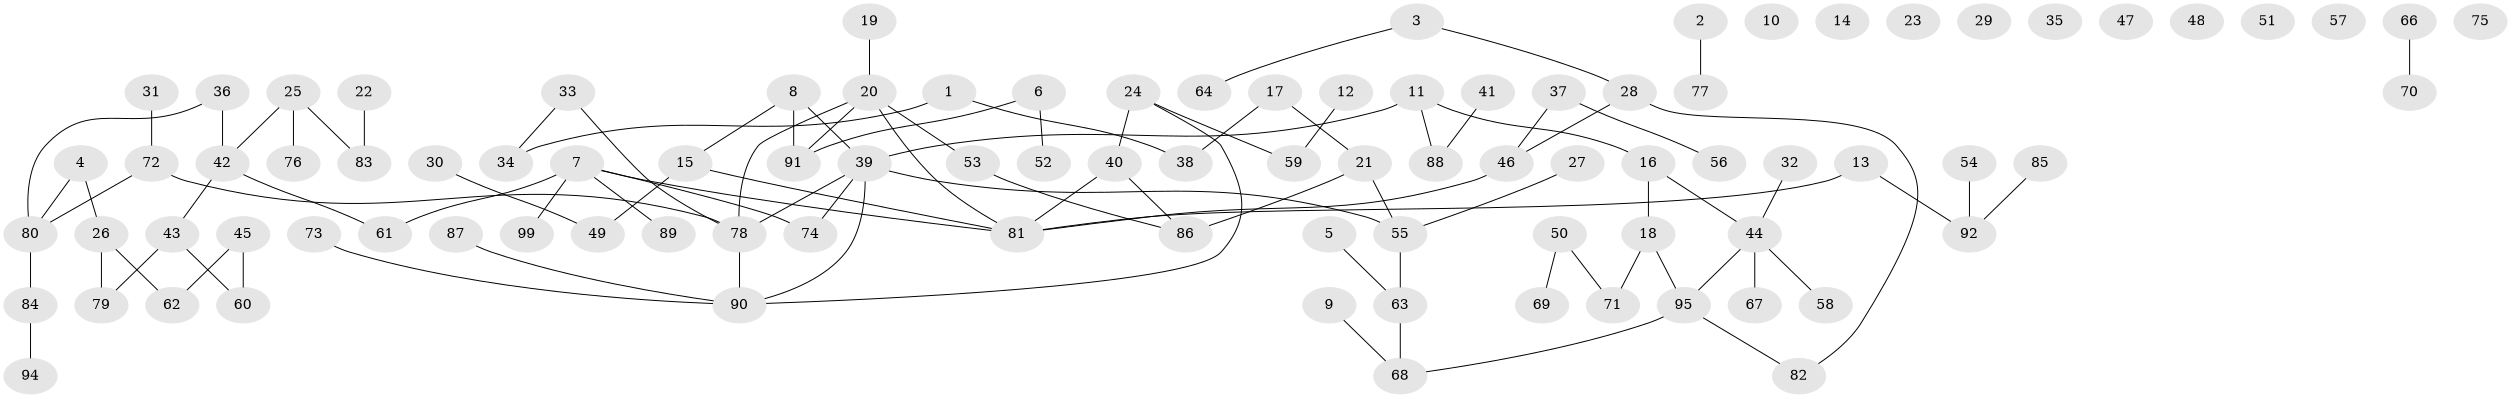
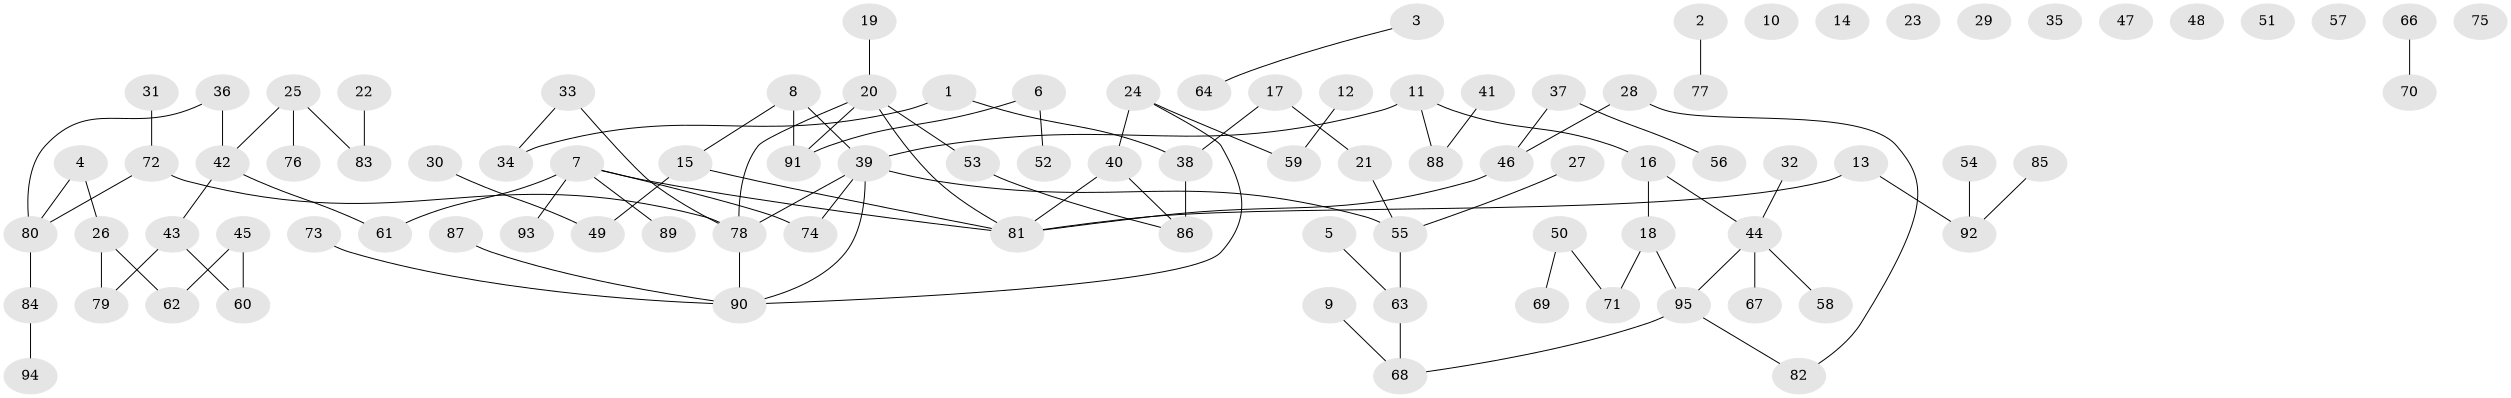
(1526, 52) -> none
(1297, 194) -> (1186, 199)
(527, 234) -> (527, 234)
